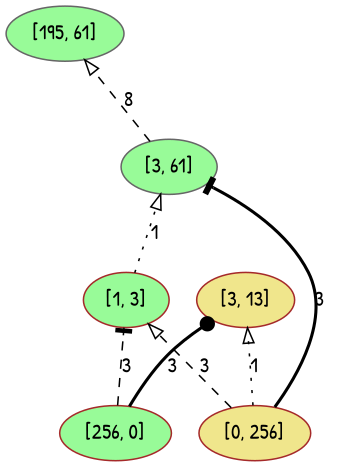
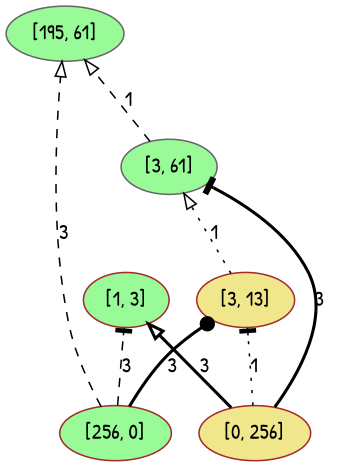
(129, 100) -> (129, 100)
(145, 241) -> (211, 240)
none -> (58, 245)
(251, 370) -> (251, 370)
(195, 371) -> (195, 371)
